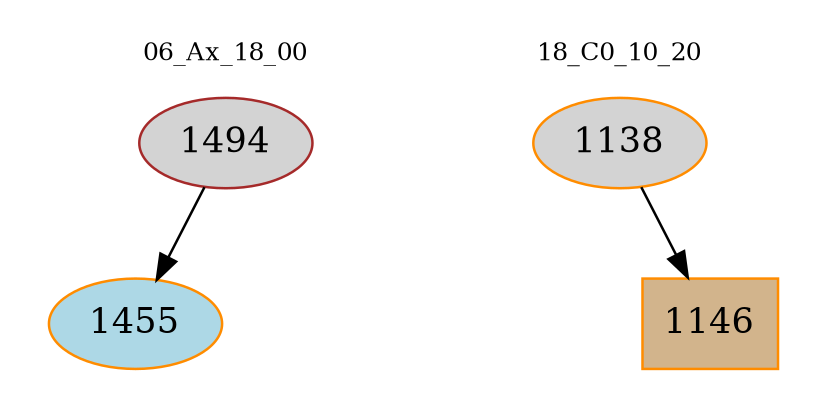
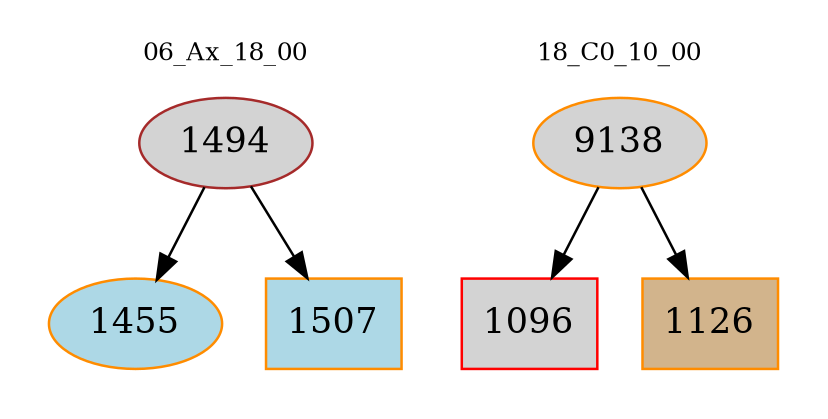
(620, 54) -> (620, 54)
(620, 143) -> (620, 143)
none -> (334, 324)
none -> (530, 324)
(710, 324) -> (710, 324)
